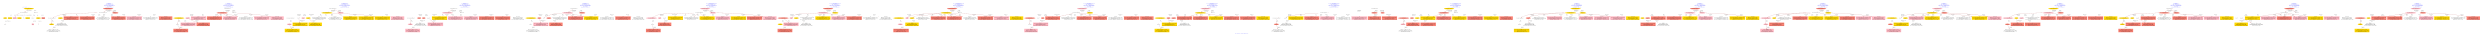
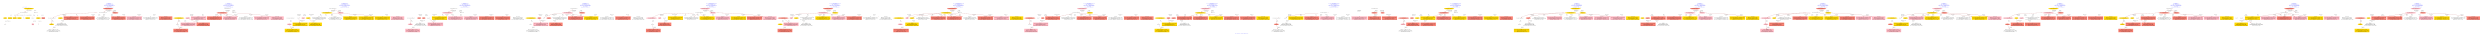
(15, 18) -> (15, 18)
